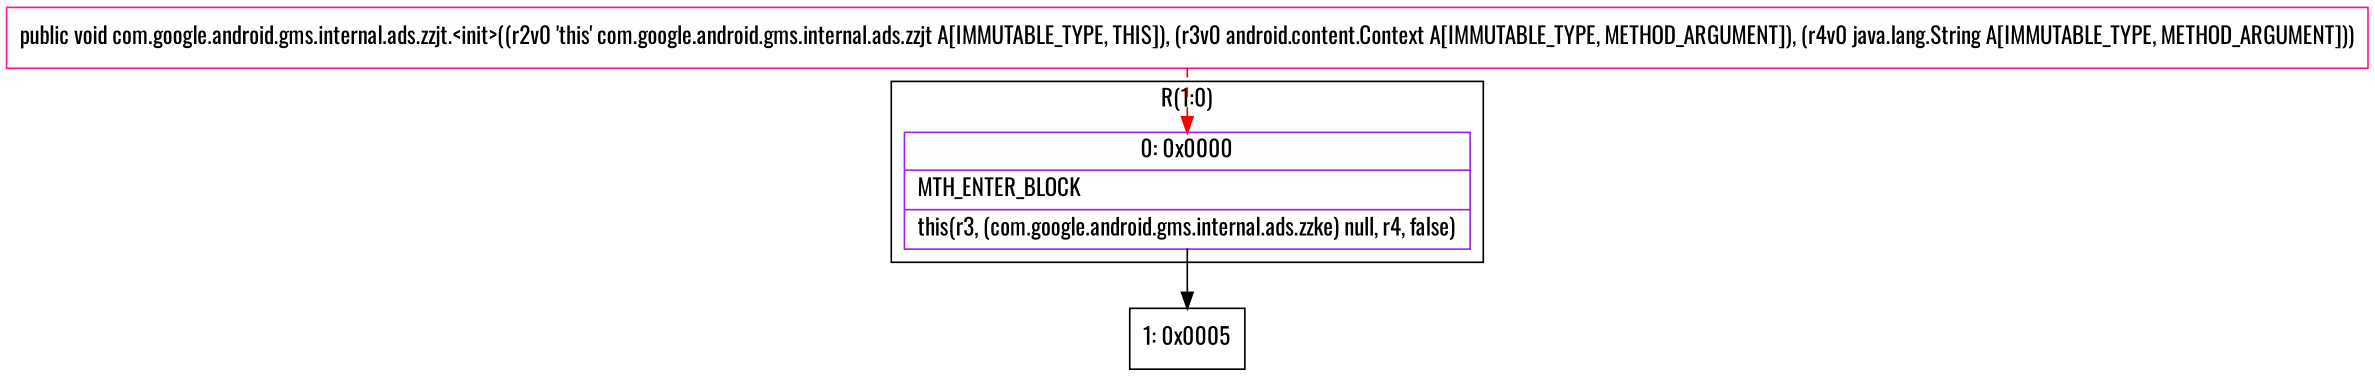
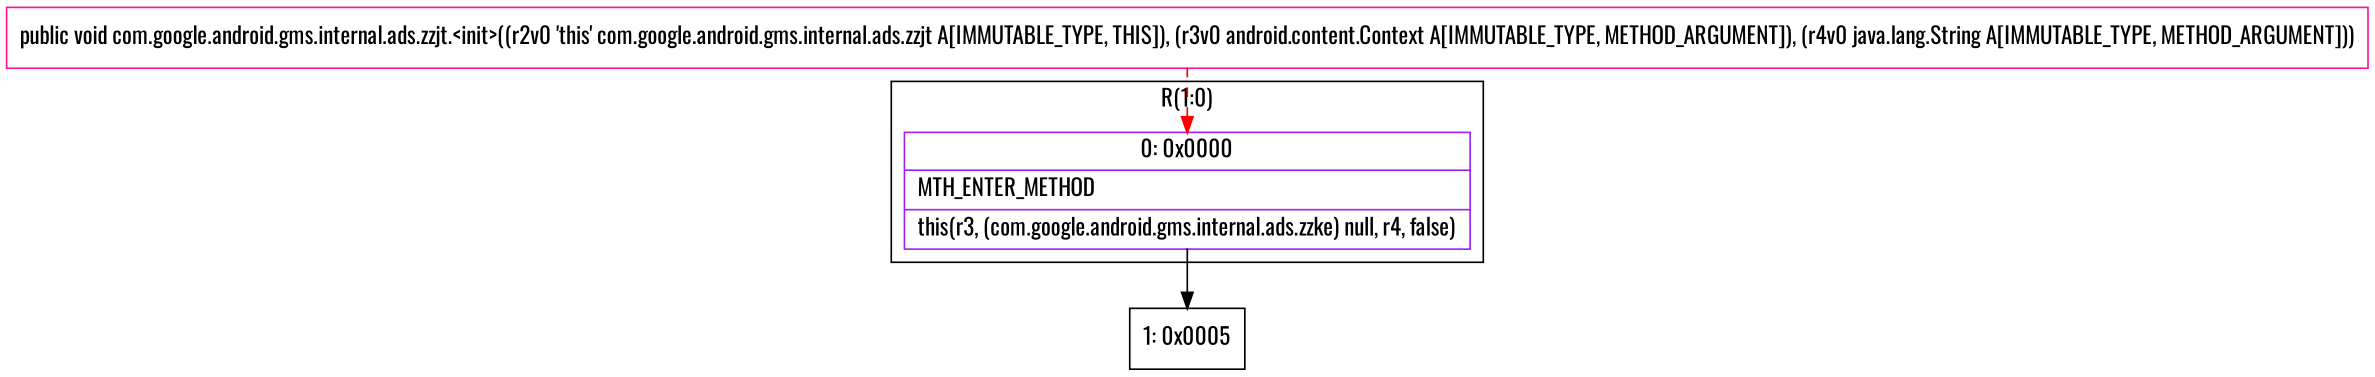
(1000, 189) -> (1007, 189)
